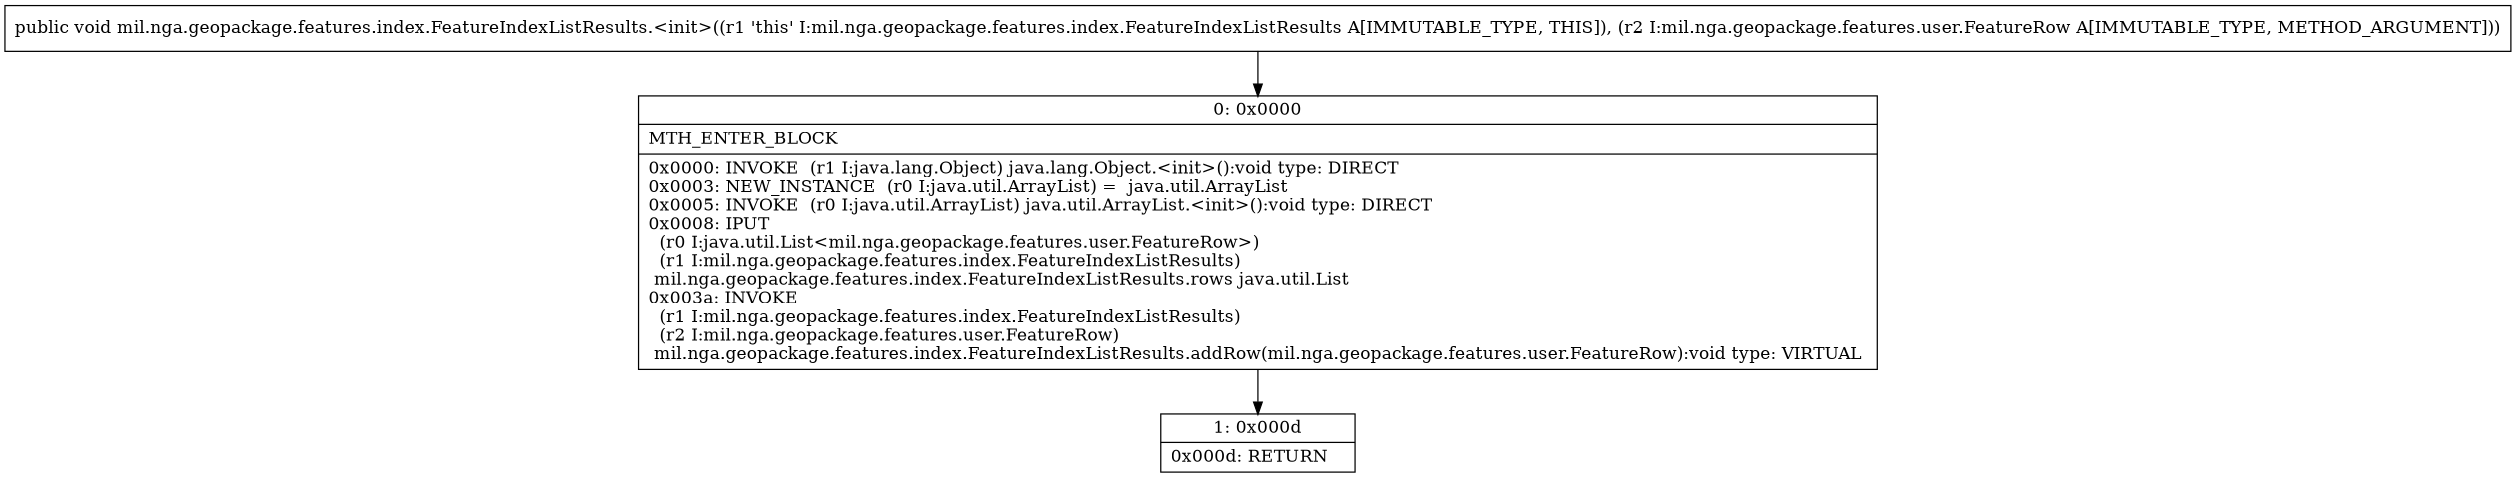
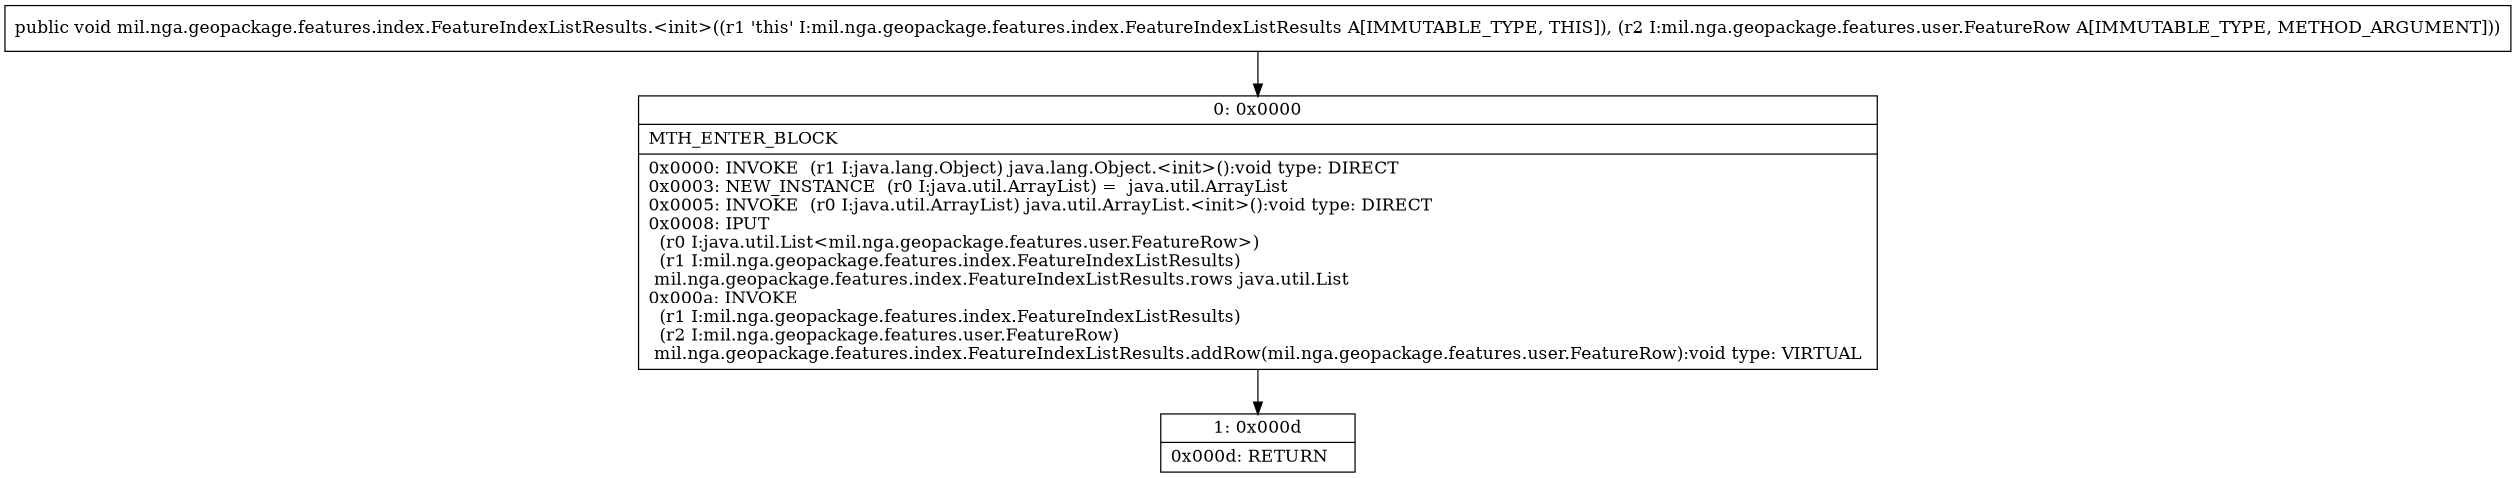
(729, 298) -> (729, 298)
